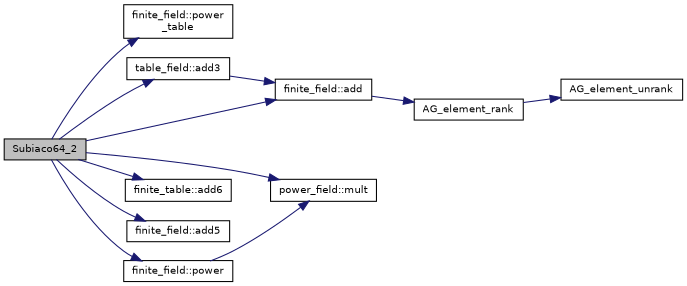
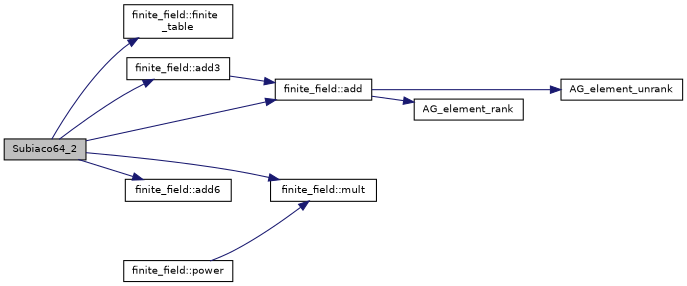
(178, 21) -> (178, 21)
(178, 69) -> (178, 69)
(537, 101) -> (461, 90)
(178, 190) -> (178, 190)
(323, 190) -> (323, 190)
(86, 213) -> none
(178, 231) -> none
